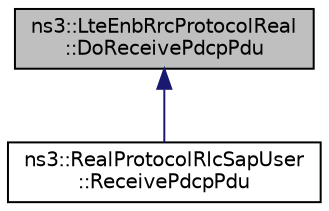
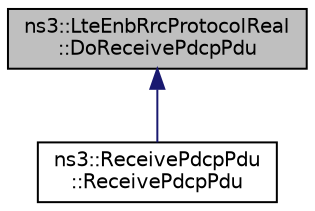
(164, 172) -> (157, 172)
